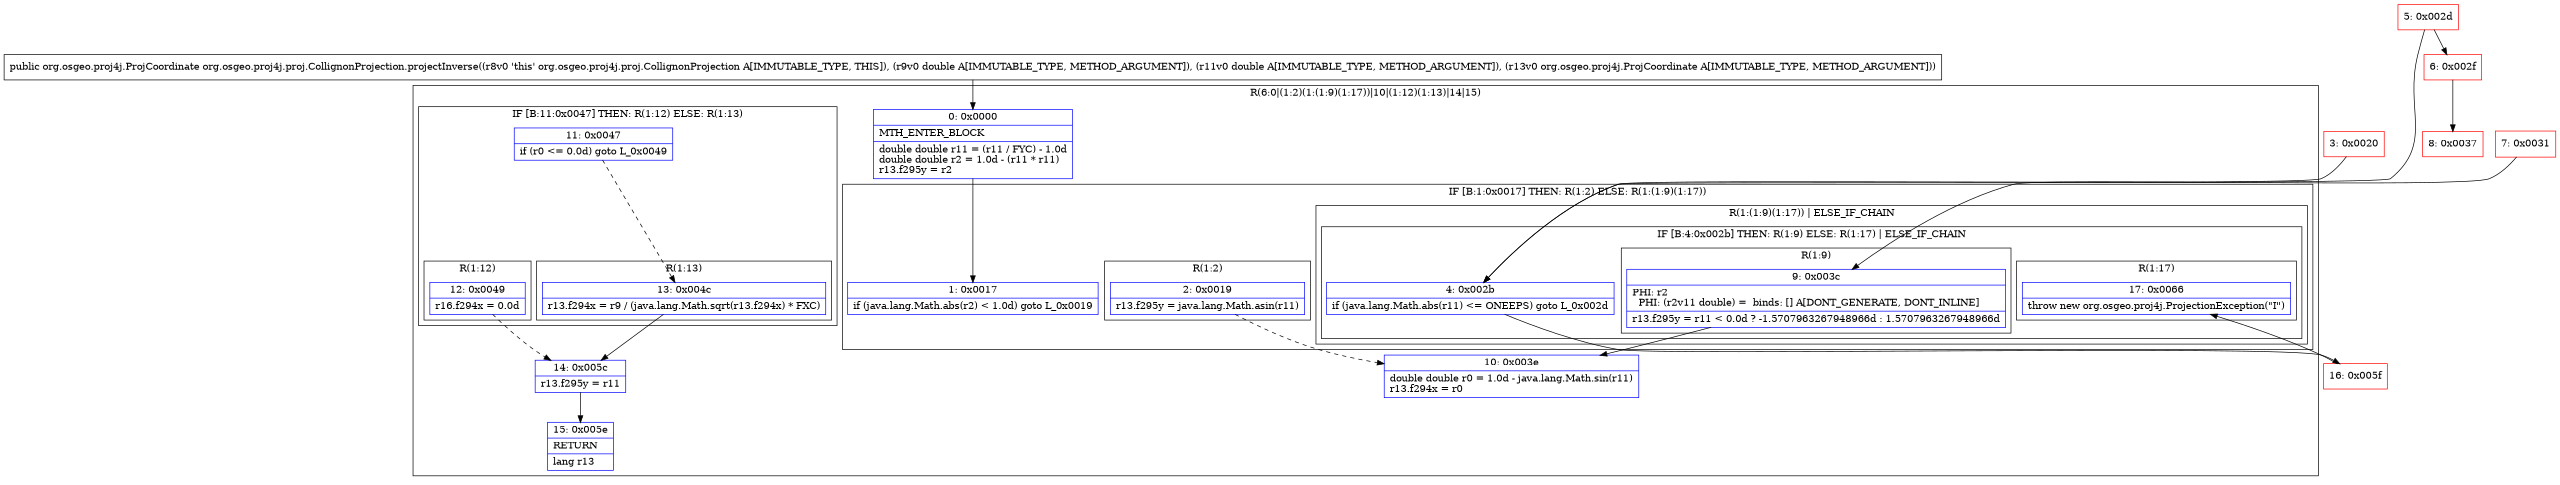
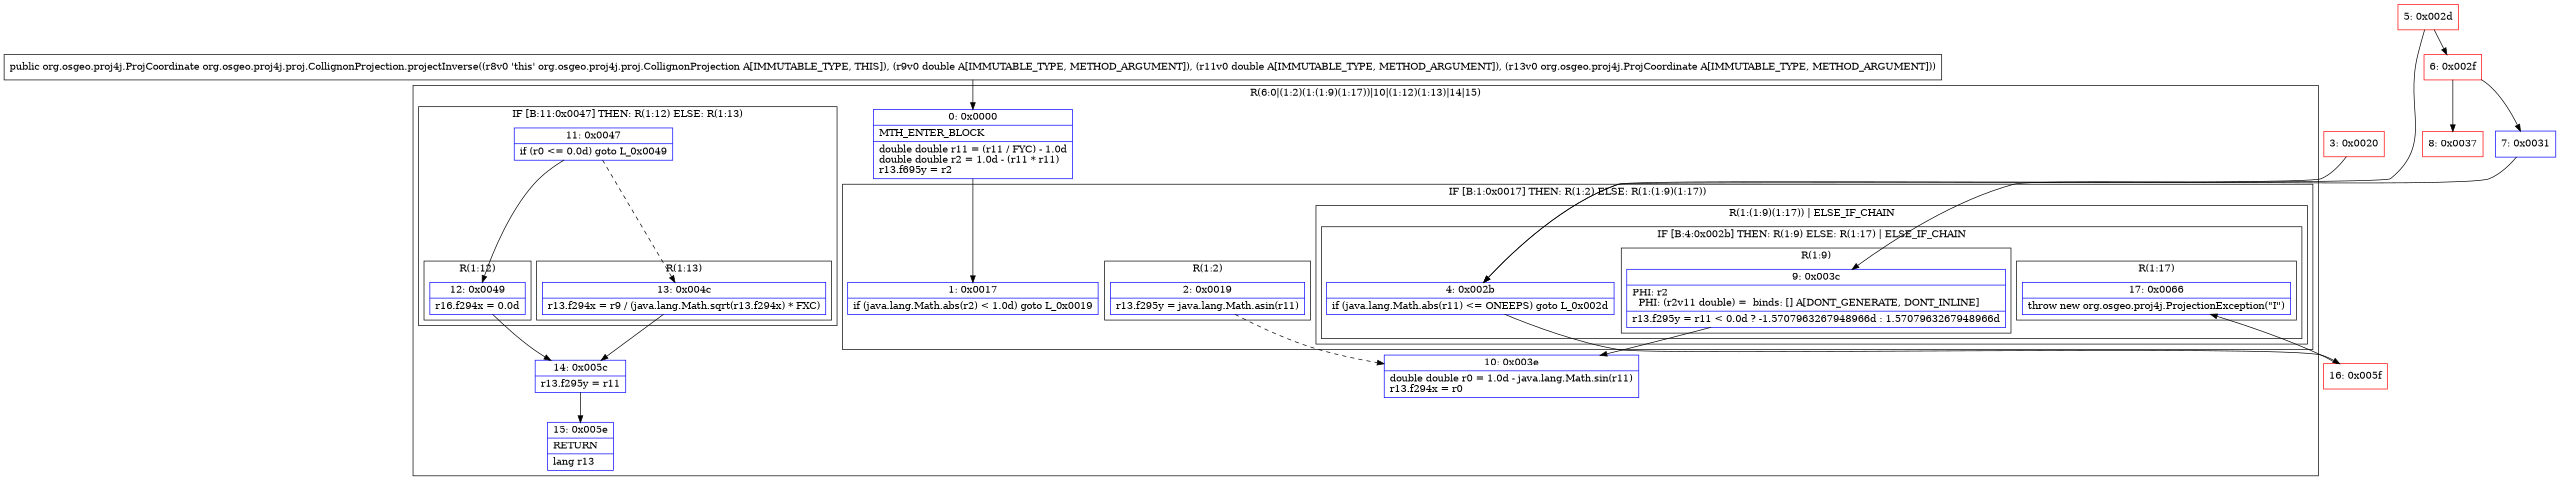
none -> (2502, 100)
(2526, 144) -> (2526, 144)
(916, 170) -> (916, 170)
none -> (515, 211)
(518, 337) -> (518, 337)
